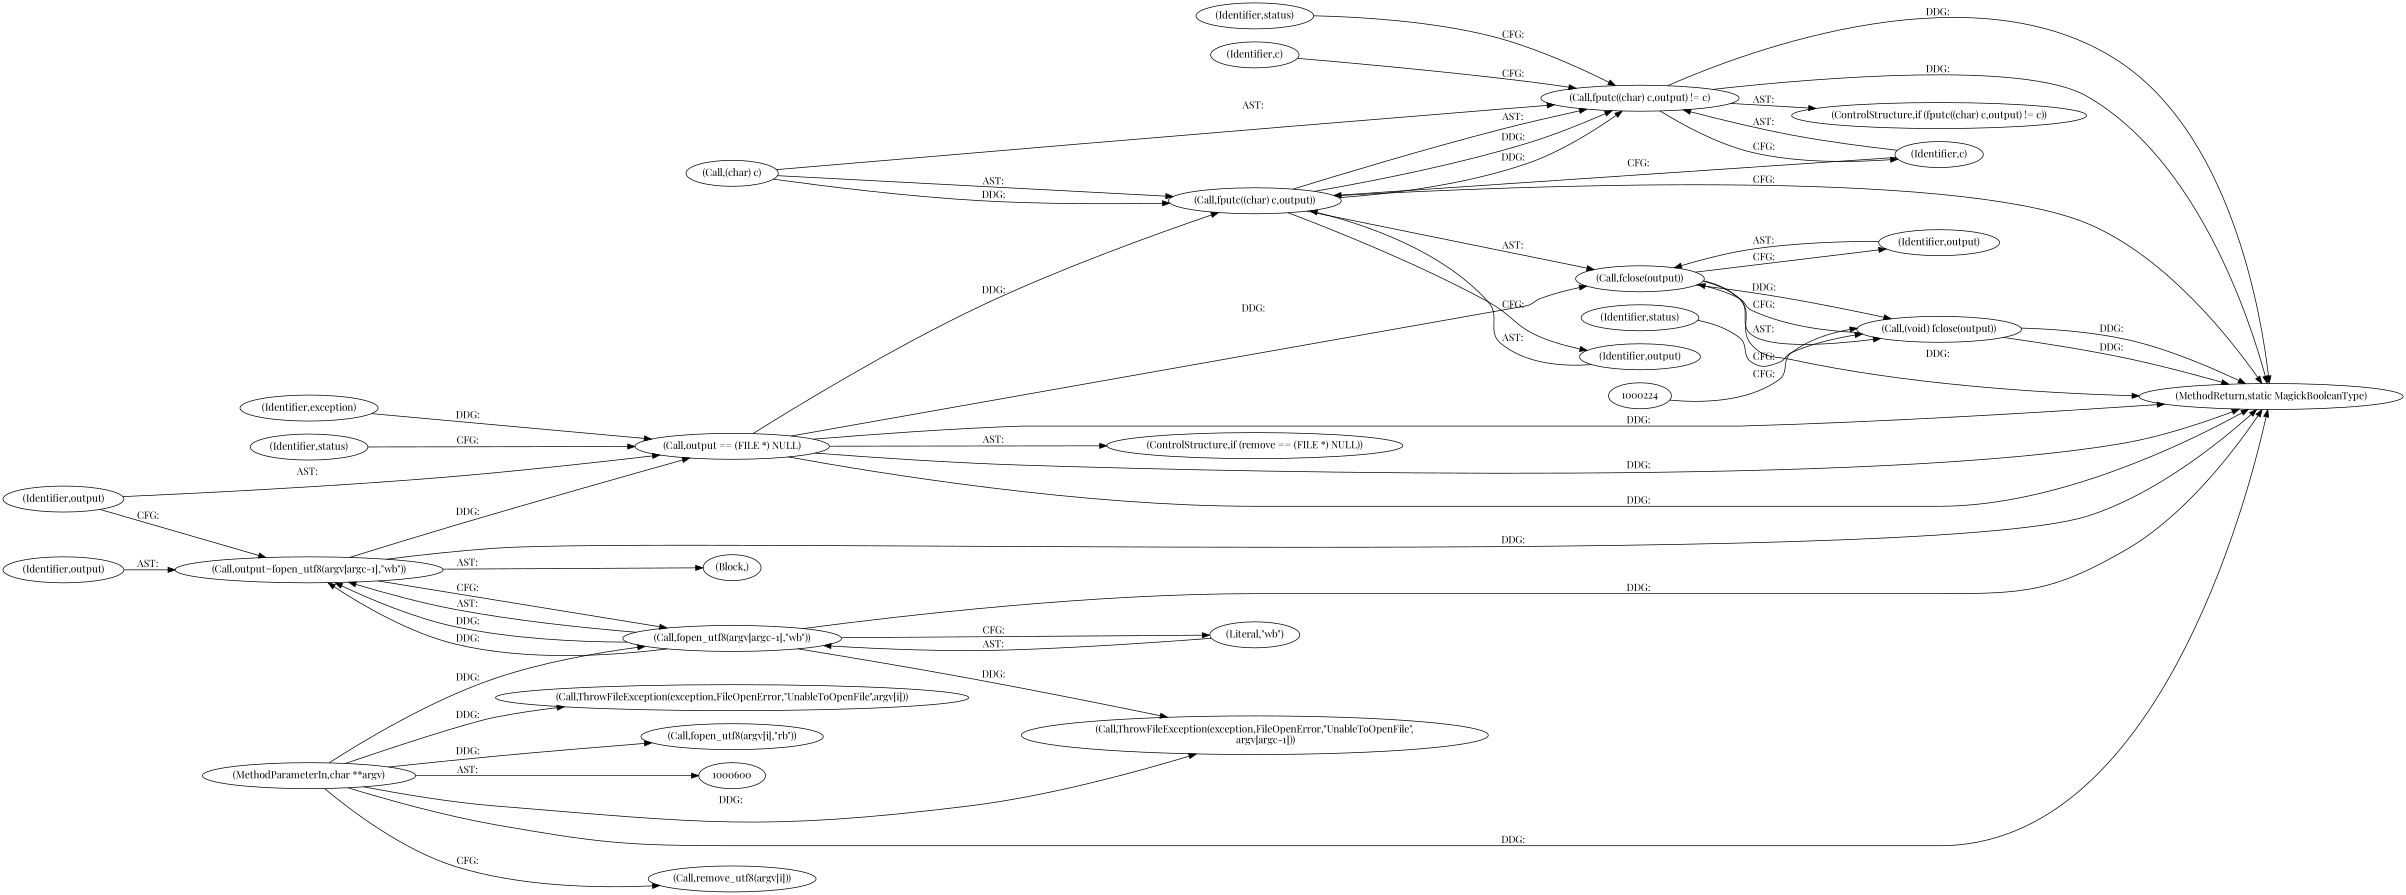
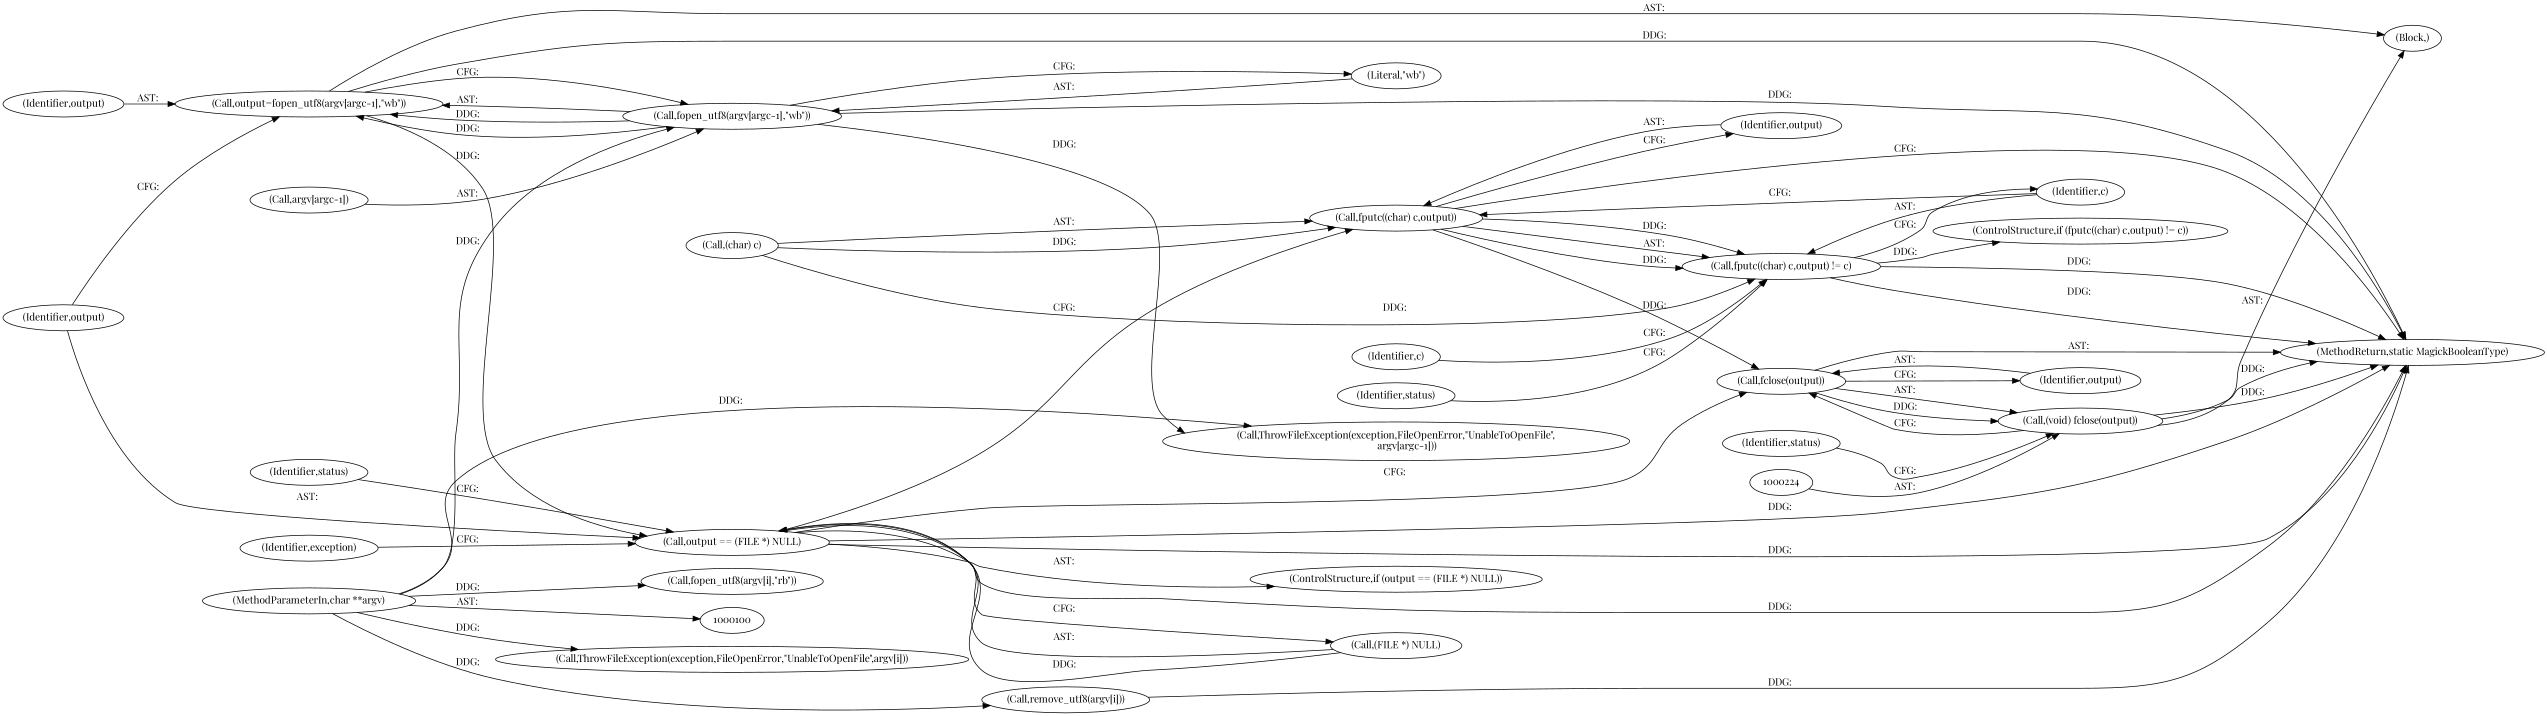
(1765, 100) -> (1907, 252)
(1255, 106) -> (1396, 308)
none -> (309, 200)
(1515, 246) -> (1656, 306)
none -> (2289, 259)
(995, 291) -> (1066, 308)
(1255, 309) -> (1396, 473)
(1939, 354) -> (2080, 346)
(1765, 374) -> (1907, 487)
(469, 416) -> (469, 540)
(1255, 446) -> (1396, 579)
none -> (1396, 646)
(732, 776) -> (732, 620)
(1429, 846) -> (1861, 688)
(469, 861) -> (469, 663)
